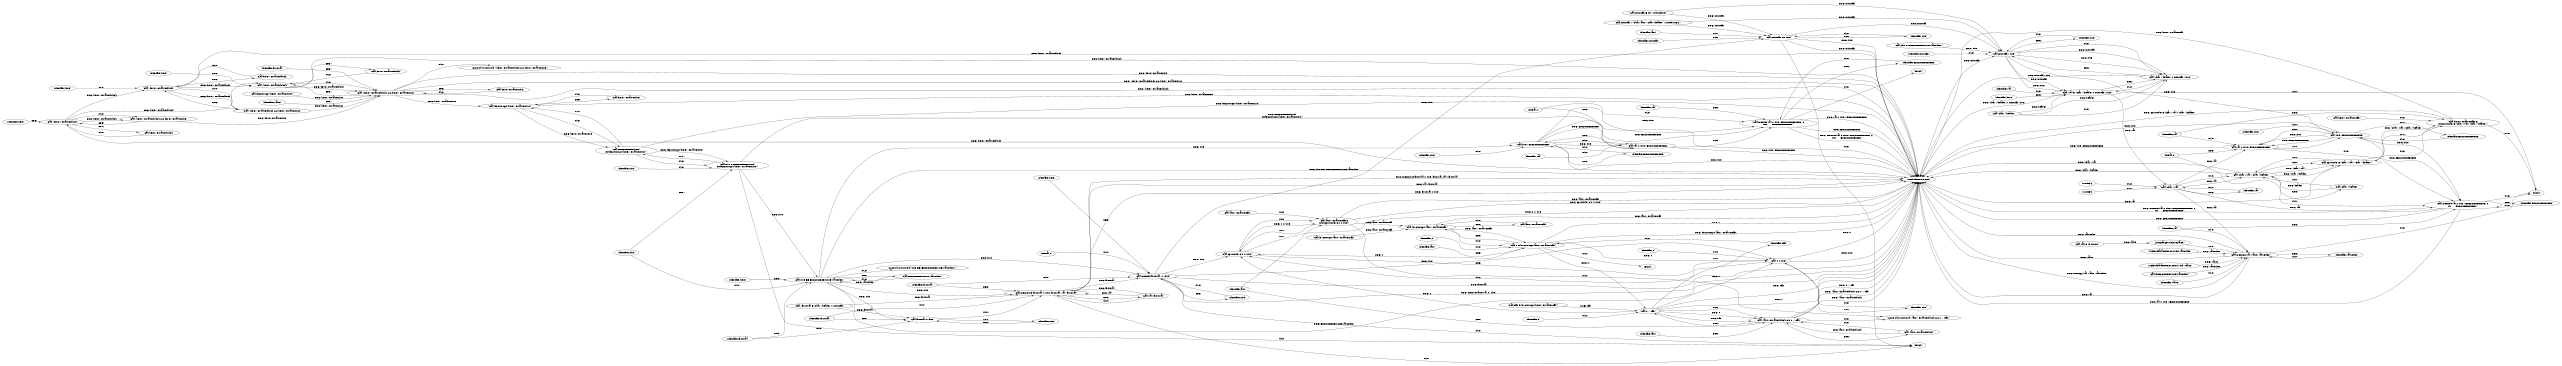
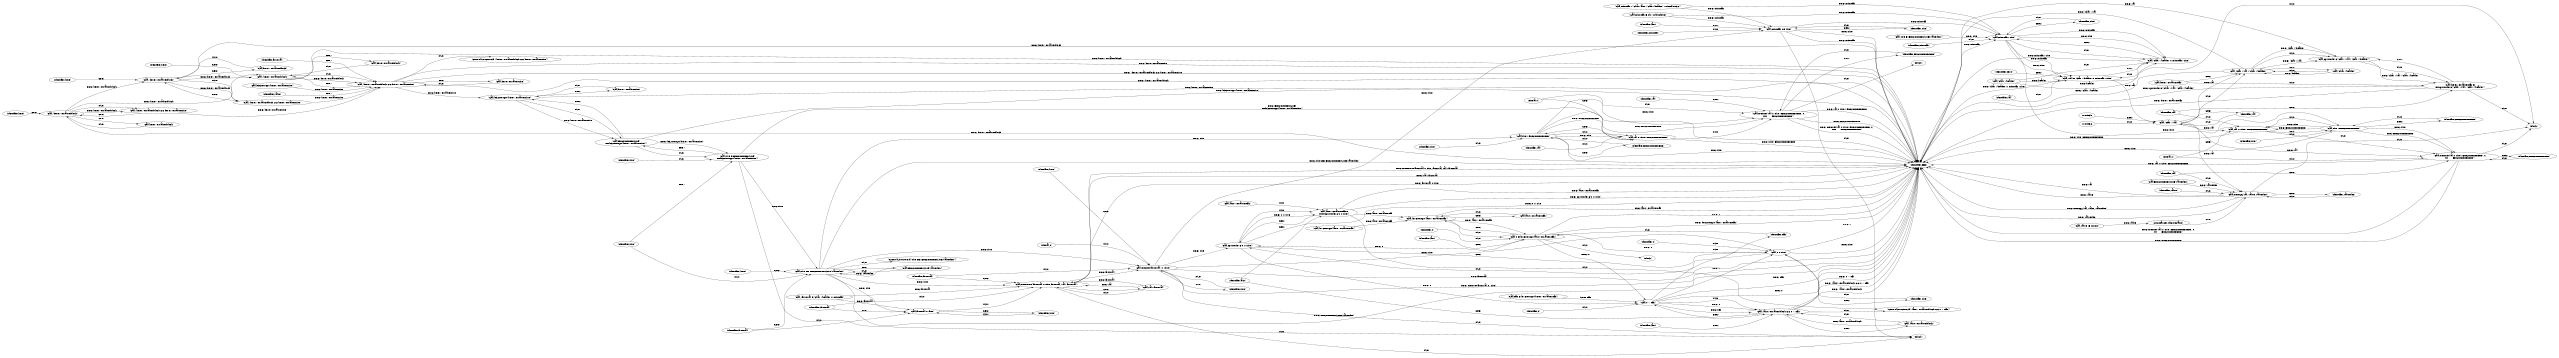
(2293, 159) -> (2211, 79)
(1919, 179) -> (1919, 165)
(2170, 251) -> none
(1716, 258) -> (1716, 249)
(2170, 266) -> none
(1436, 301) -> (1435, 292)
